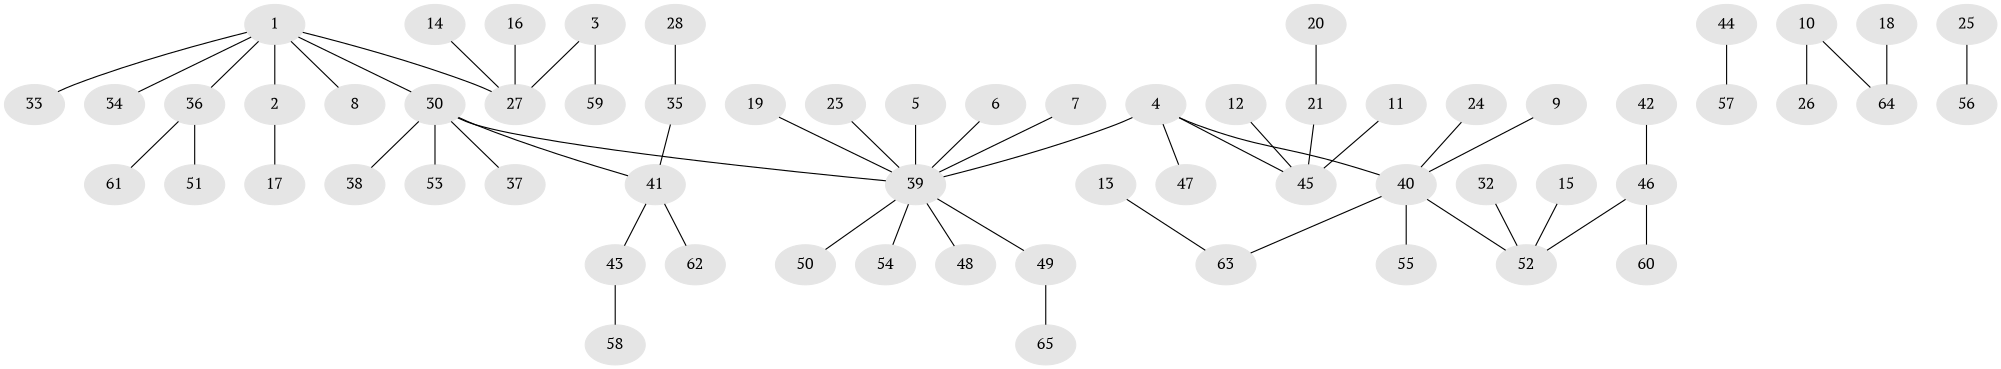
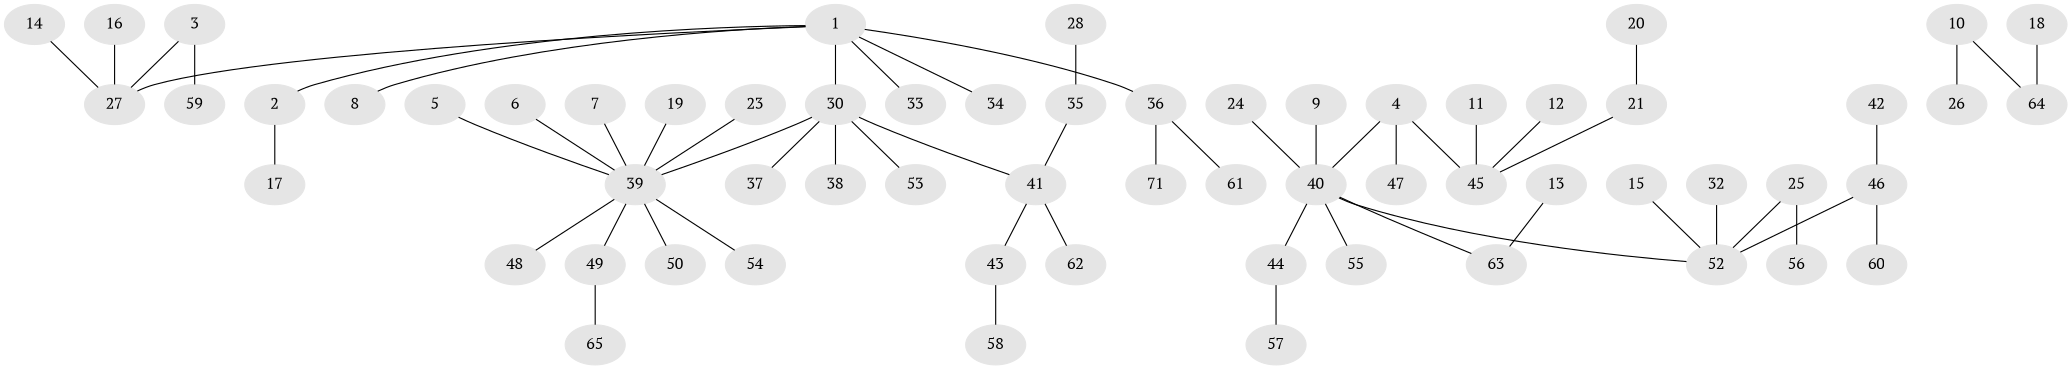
(1039, 150) -> none
(195, 185) -> (1156, 185)
none -> (1296, 225)
none -> (1757, 225)
